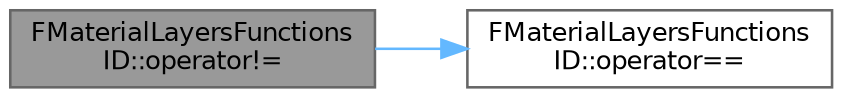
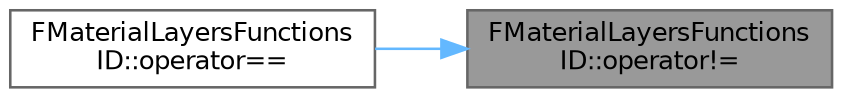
(408, 49) -> (408, 49)
